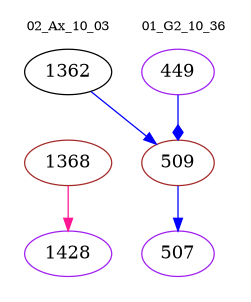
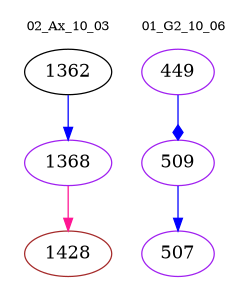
(184, 27) -> (184, 27)
(113, 109) -> (68, 111)
(68, 163) -> (68, 163)
(178, 163) -> (178, 163)
(68, 254) -> (68, 254)
